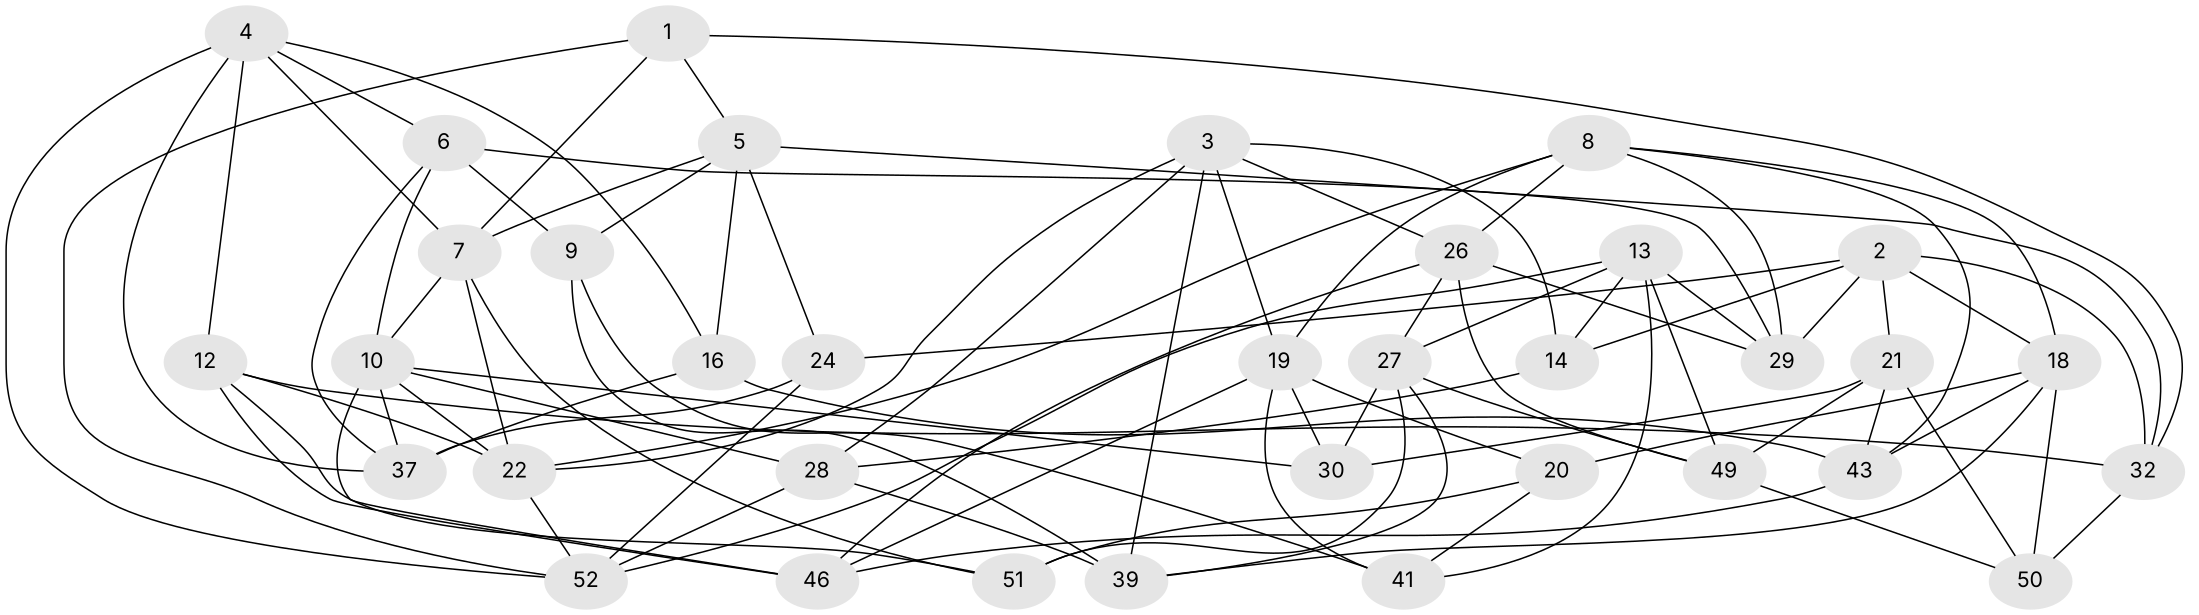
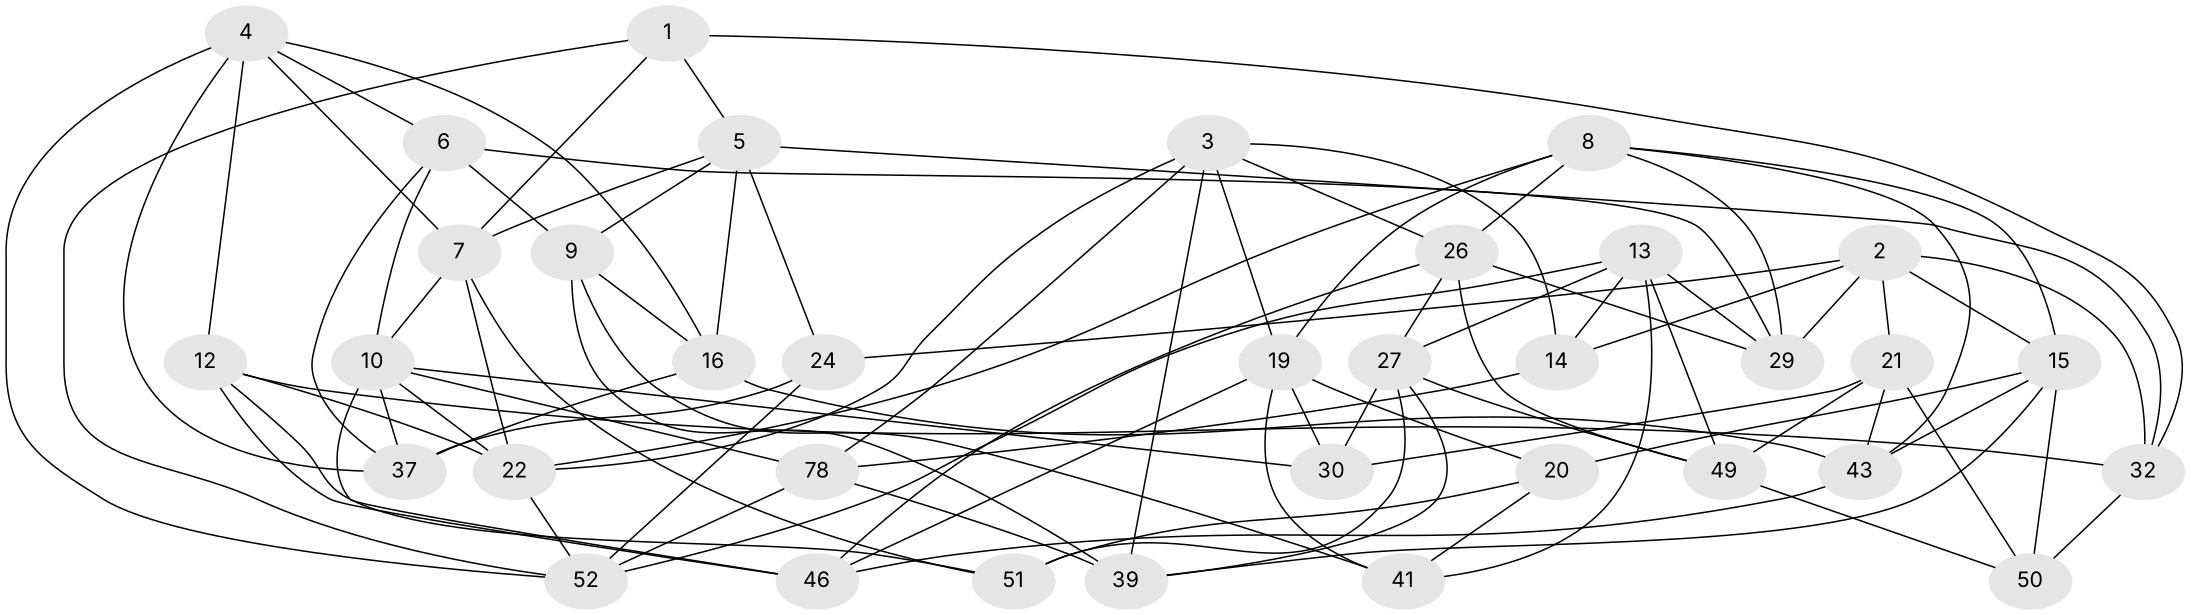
none -> (643, 308)
(2060, 362) -> (2060, 362)
(817, 472) -> (817, 472)
